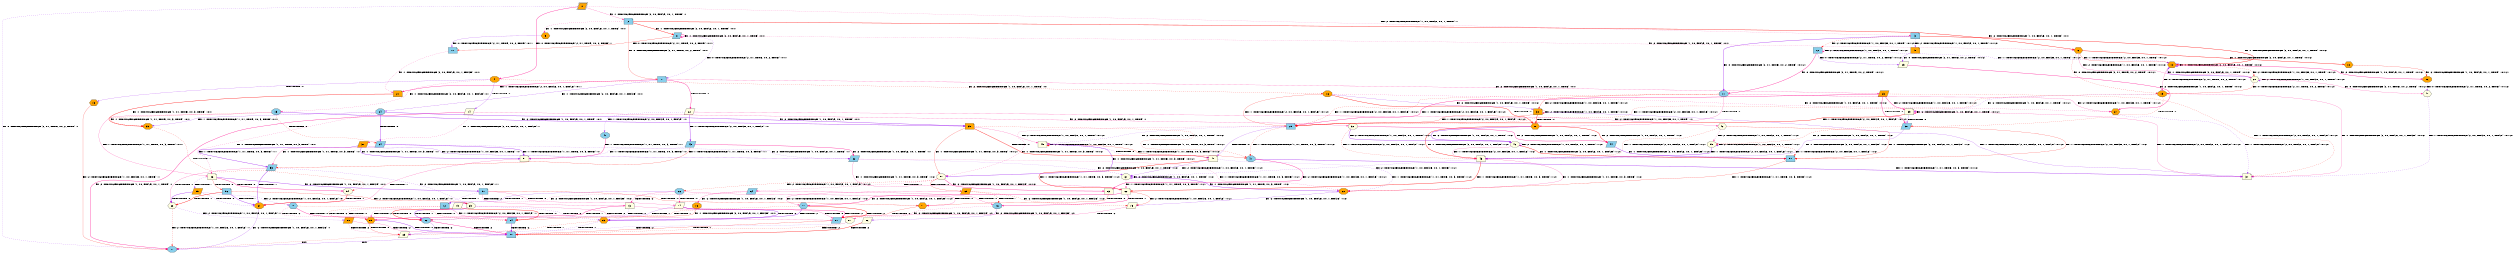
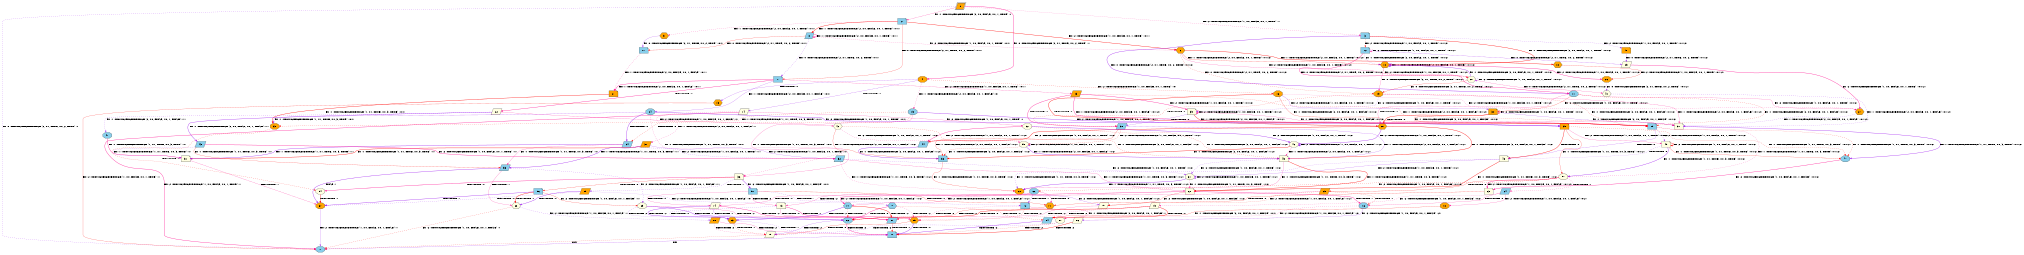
(437, 158) -> (427, 148)
(1748, 168) -> (1859, 132)
(268, 184) -> (331, 184)
